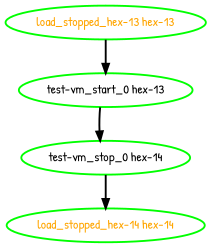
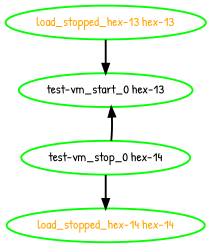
(99, 119) -> (112, 129)
